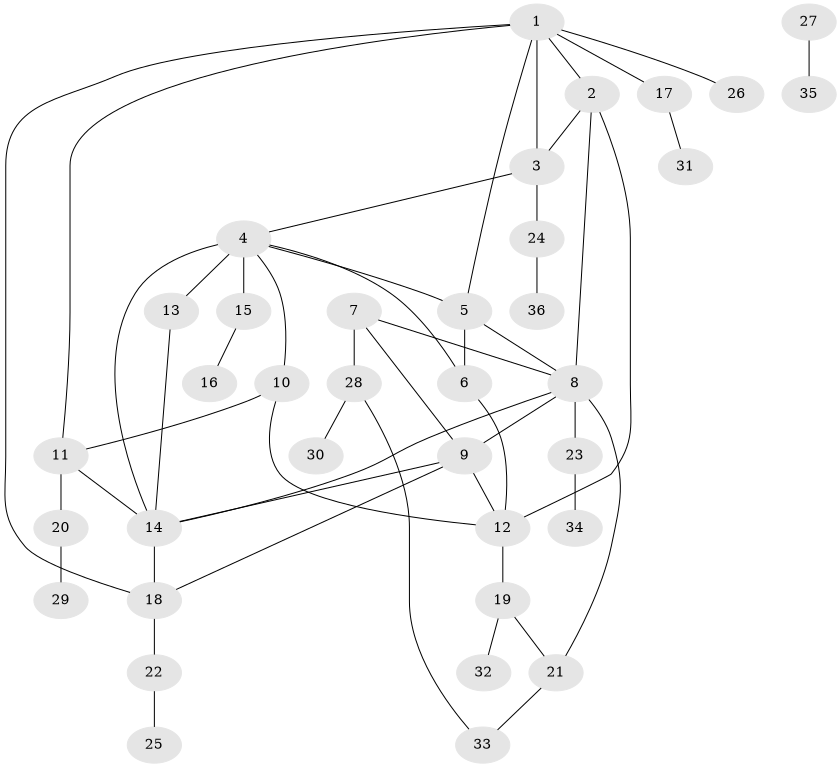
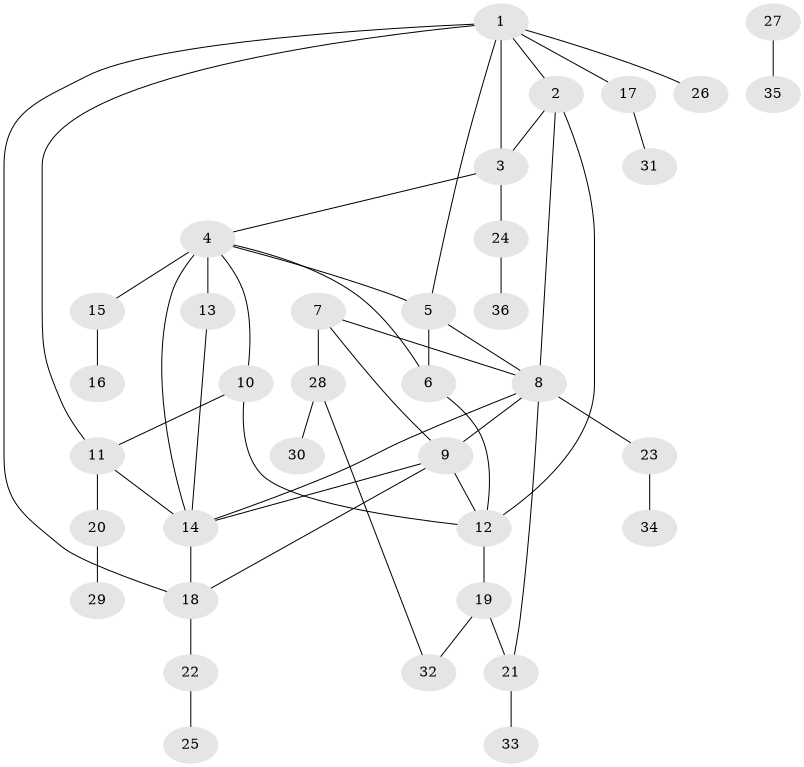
(409, 568) -> (374, 528)
